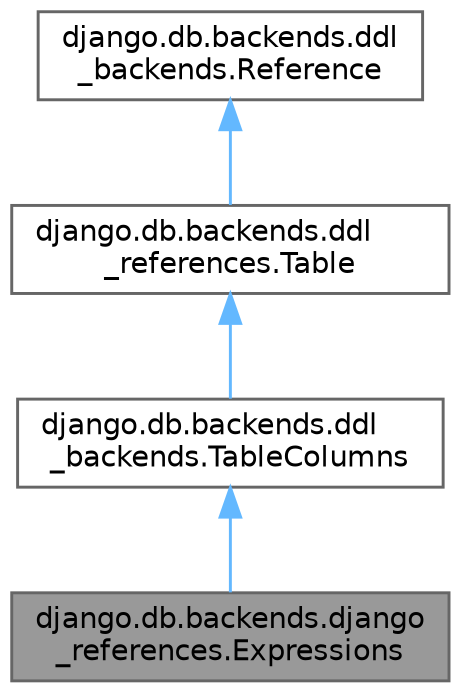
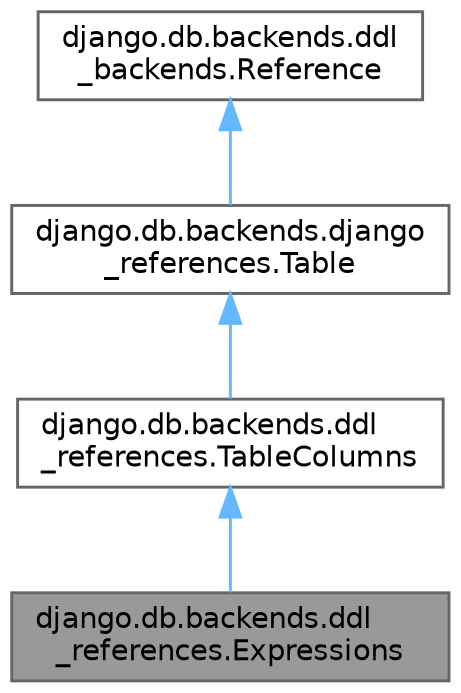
(230, 249) -> (230, 249)
(230, 443) -> (230, 443)
(230, 637) -> (230, 637)
